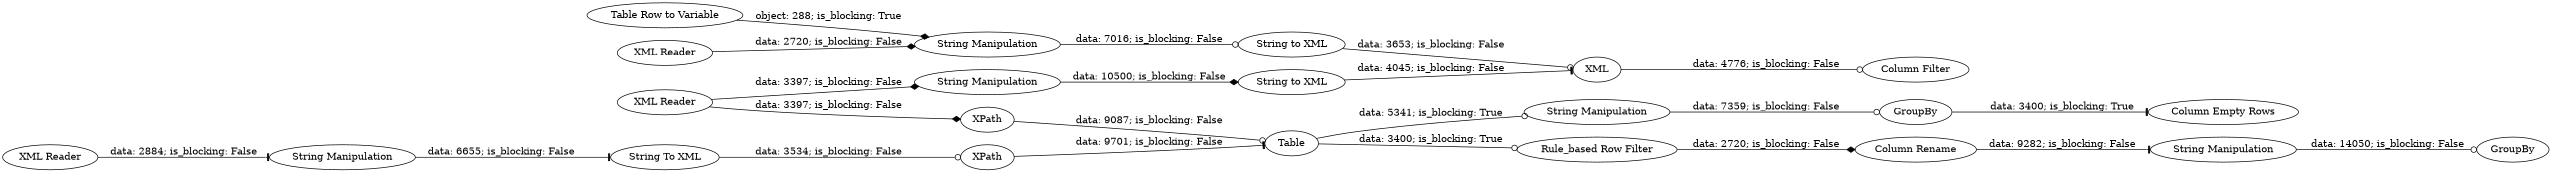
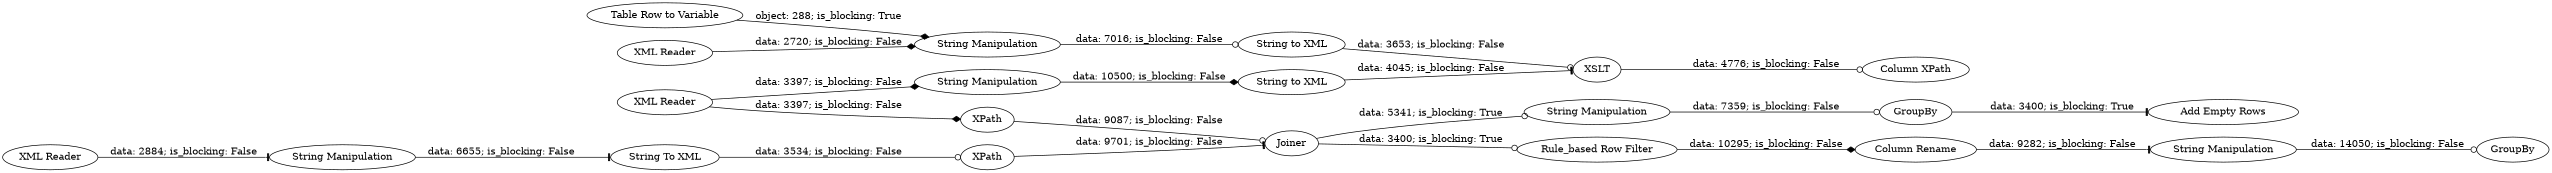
(1597, 70) -> (1597, 70)
(1916, 70) -> (1916, 70)
(2223, 112) -> (2223, 112)
(1292, 143) -> (1292, 143)
(1766, 144) -> (1766, 144)
